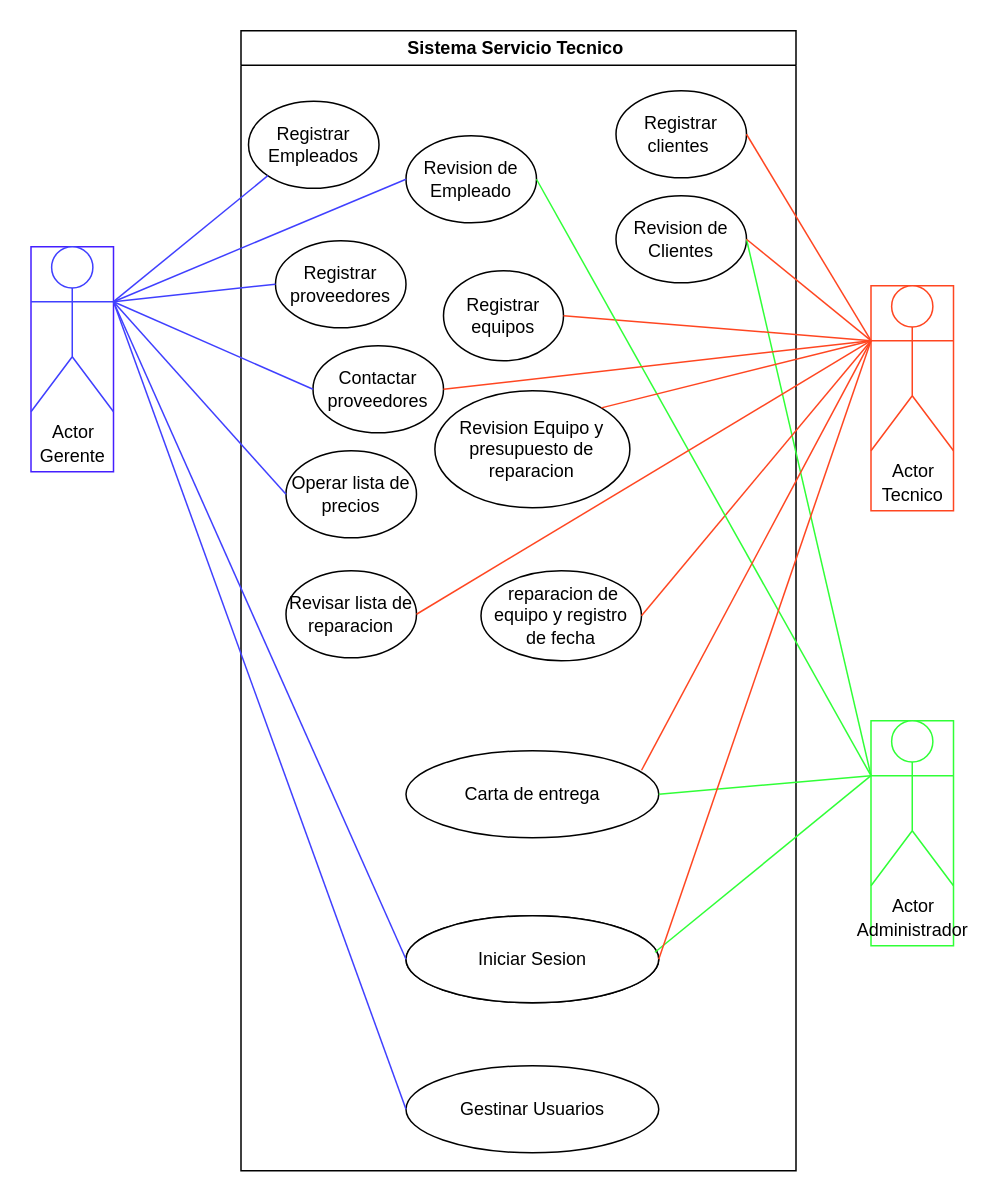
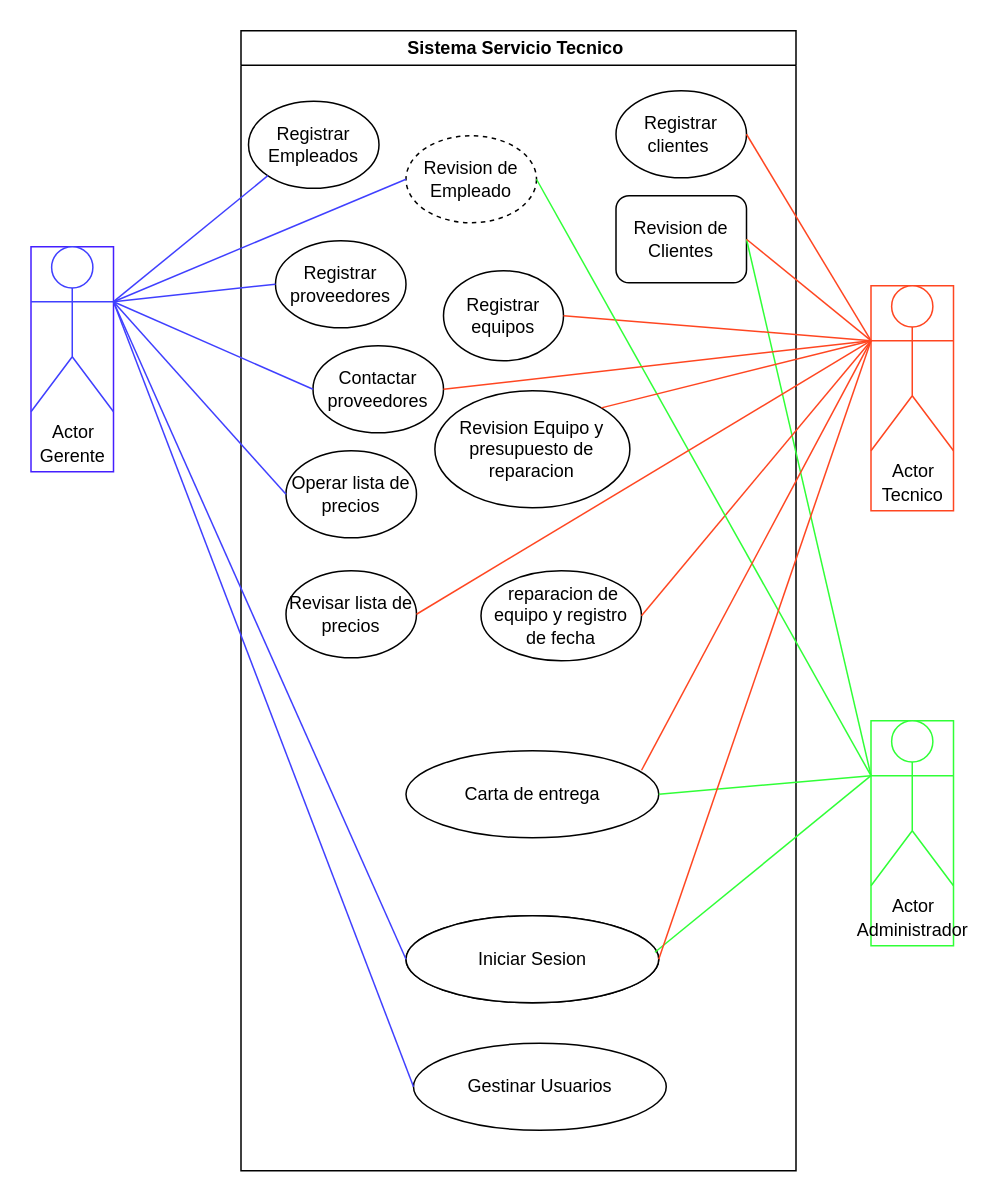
(471, 179) -> (471, 179)
(681, 239) -> (681, 239)
(351, 614) -> (351, 614)
(532, 1109) -> (540, 1087)
